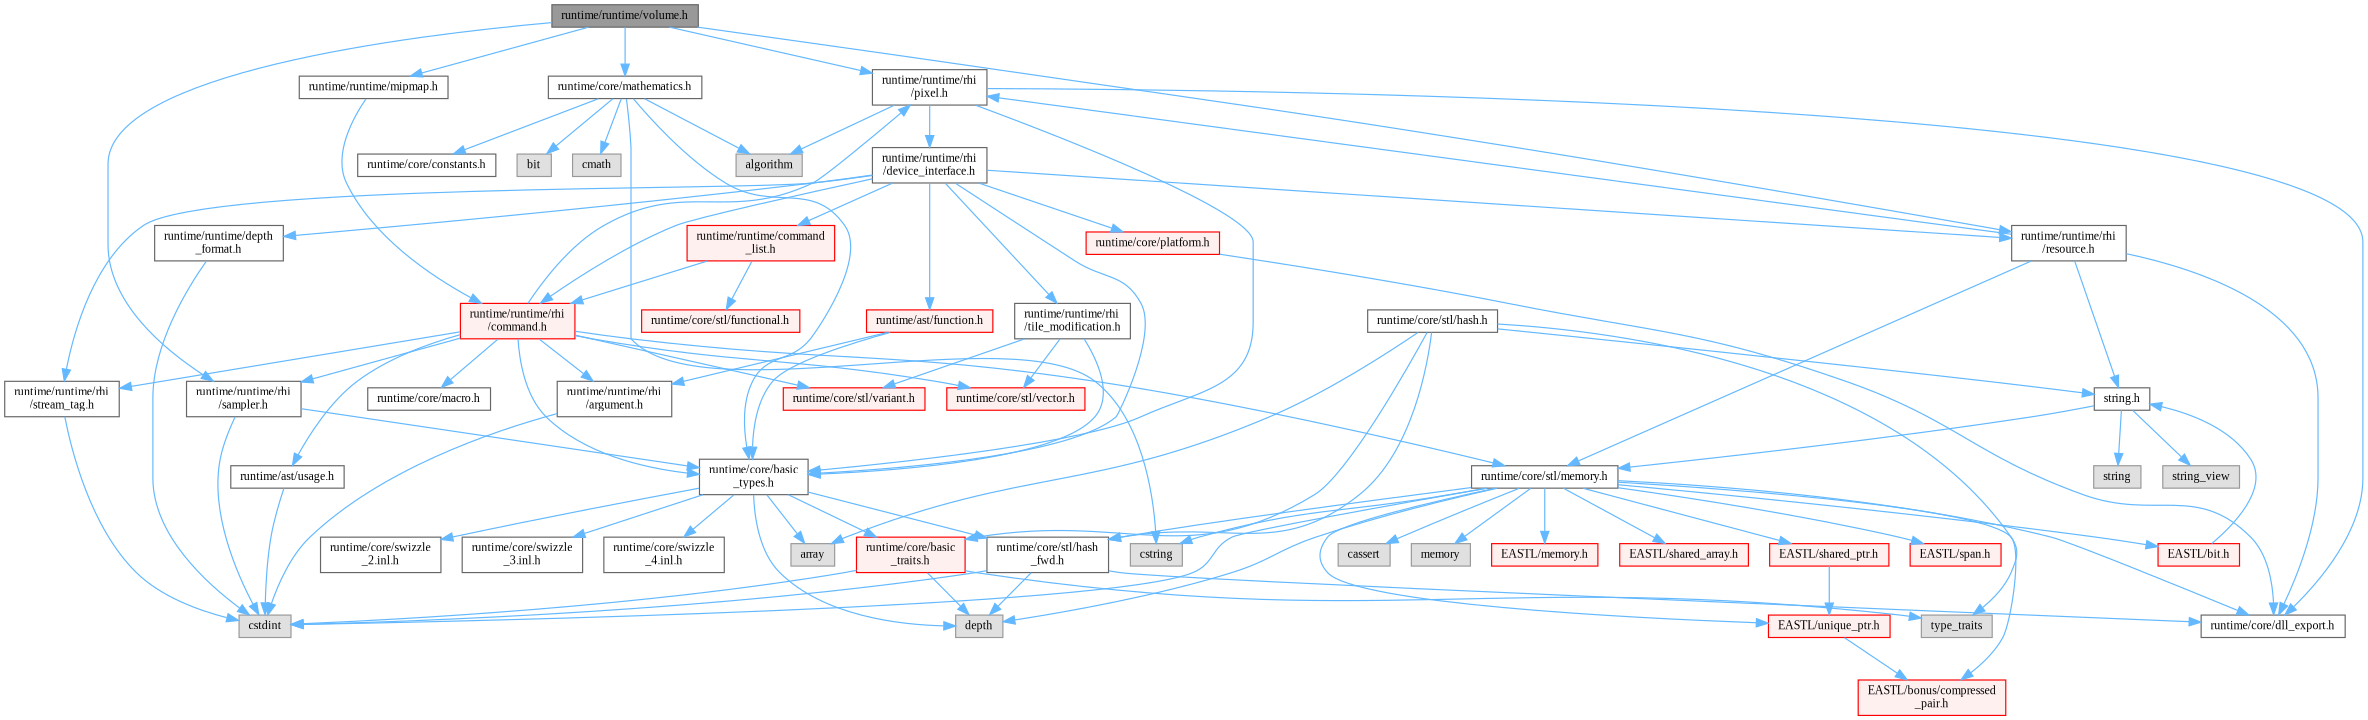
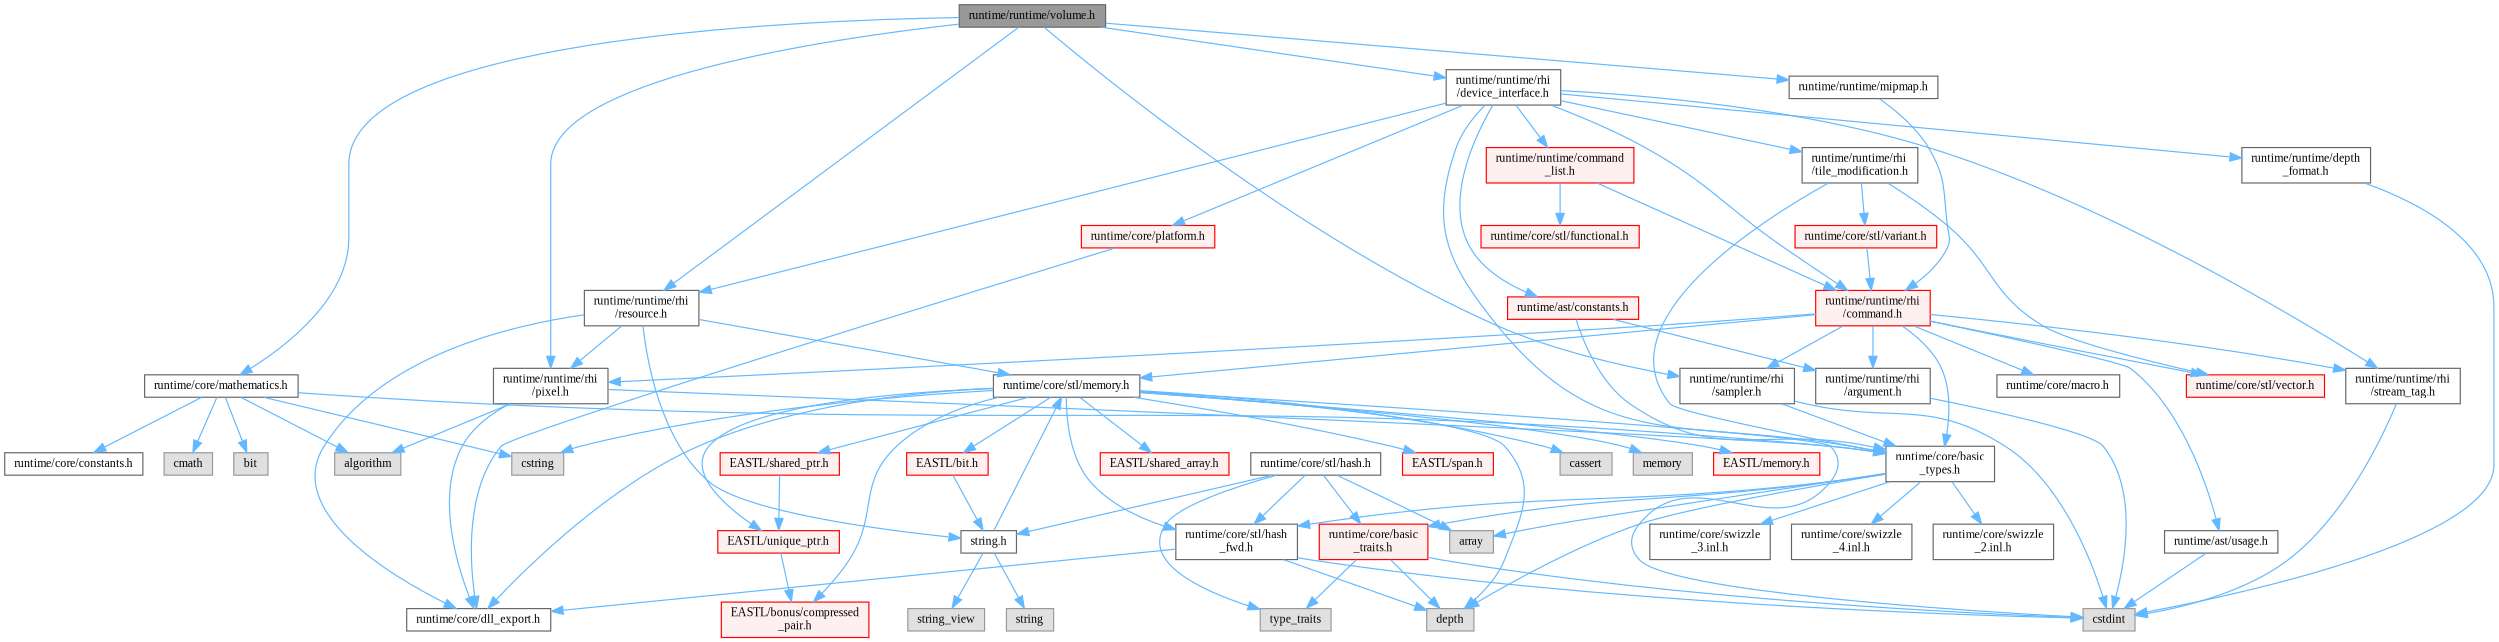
(930, 120) -> (1267, 52)
(930, 321) -> (1573, 308)
(686, 360) -> (1868, 263)
